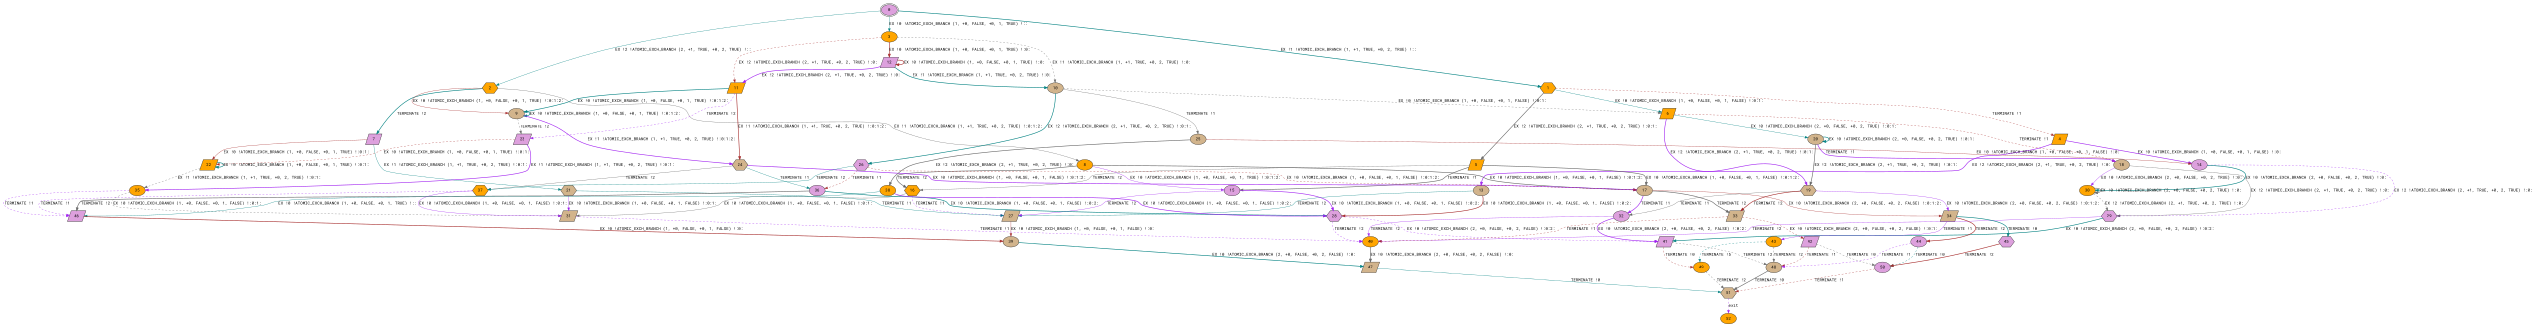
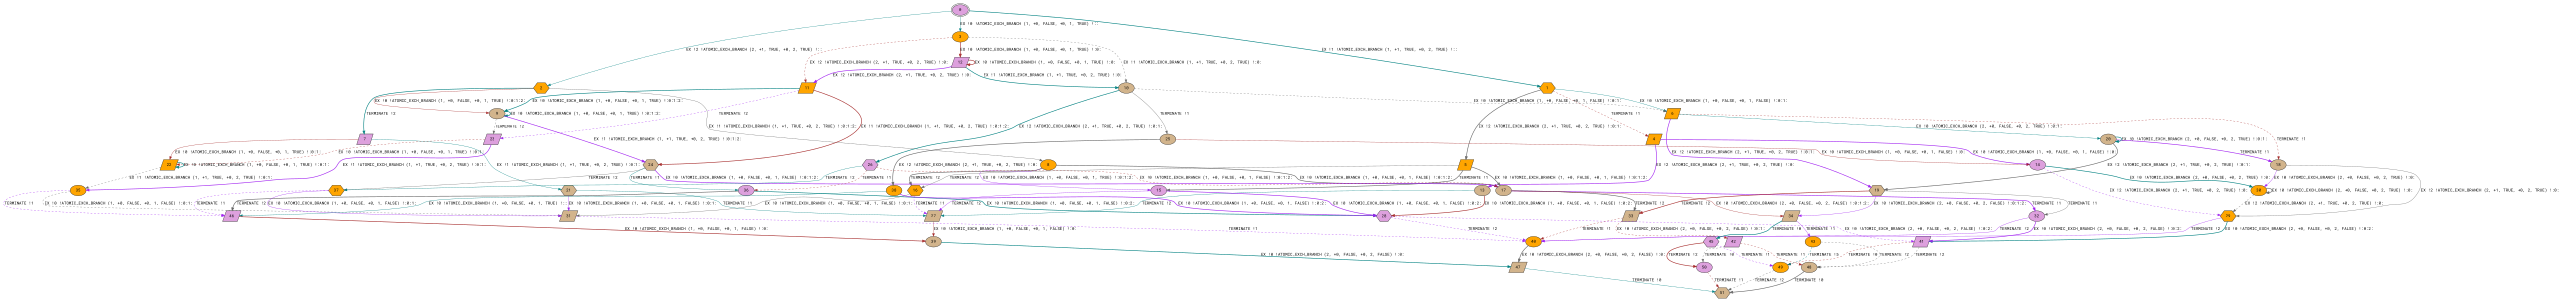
(2109, 216) -> (2228, 216)
(1919, 242) -> none
none -> (1742, 257)
(1729, 319) -> none
